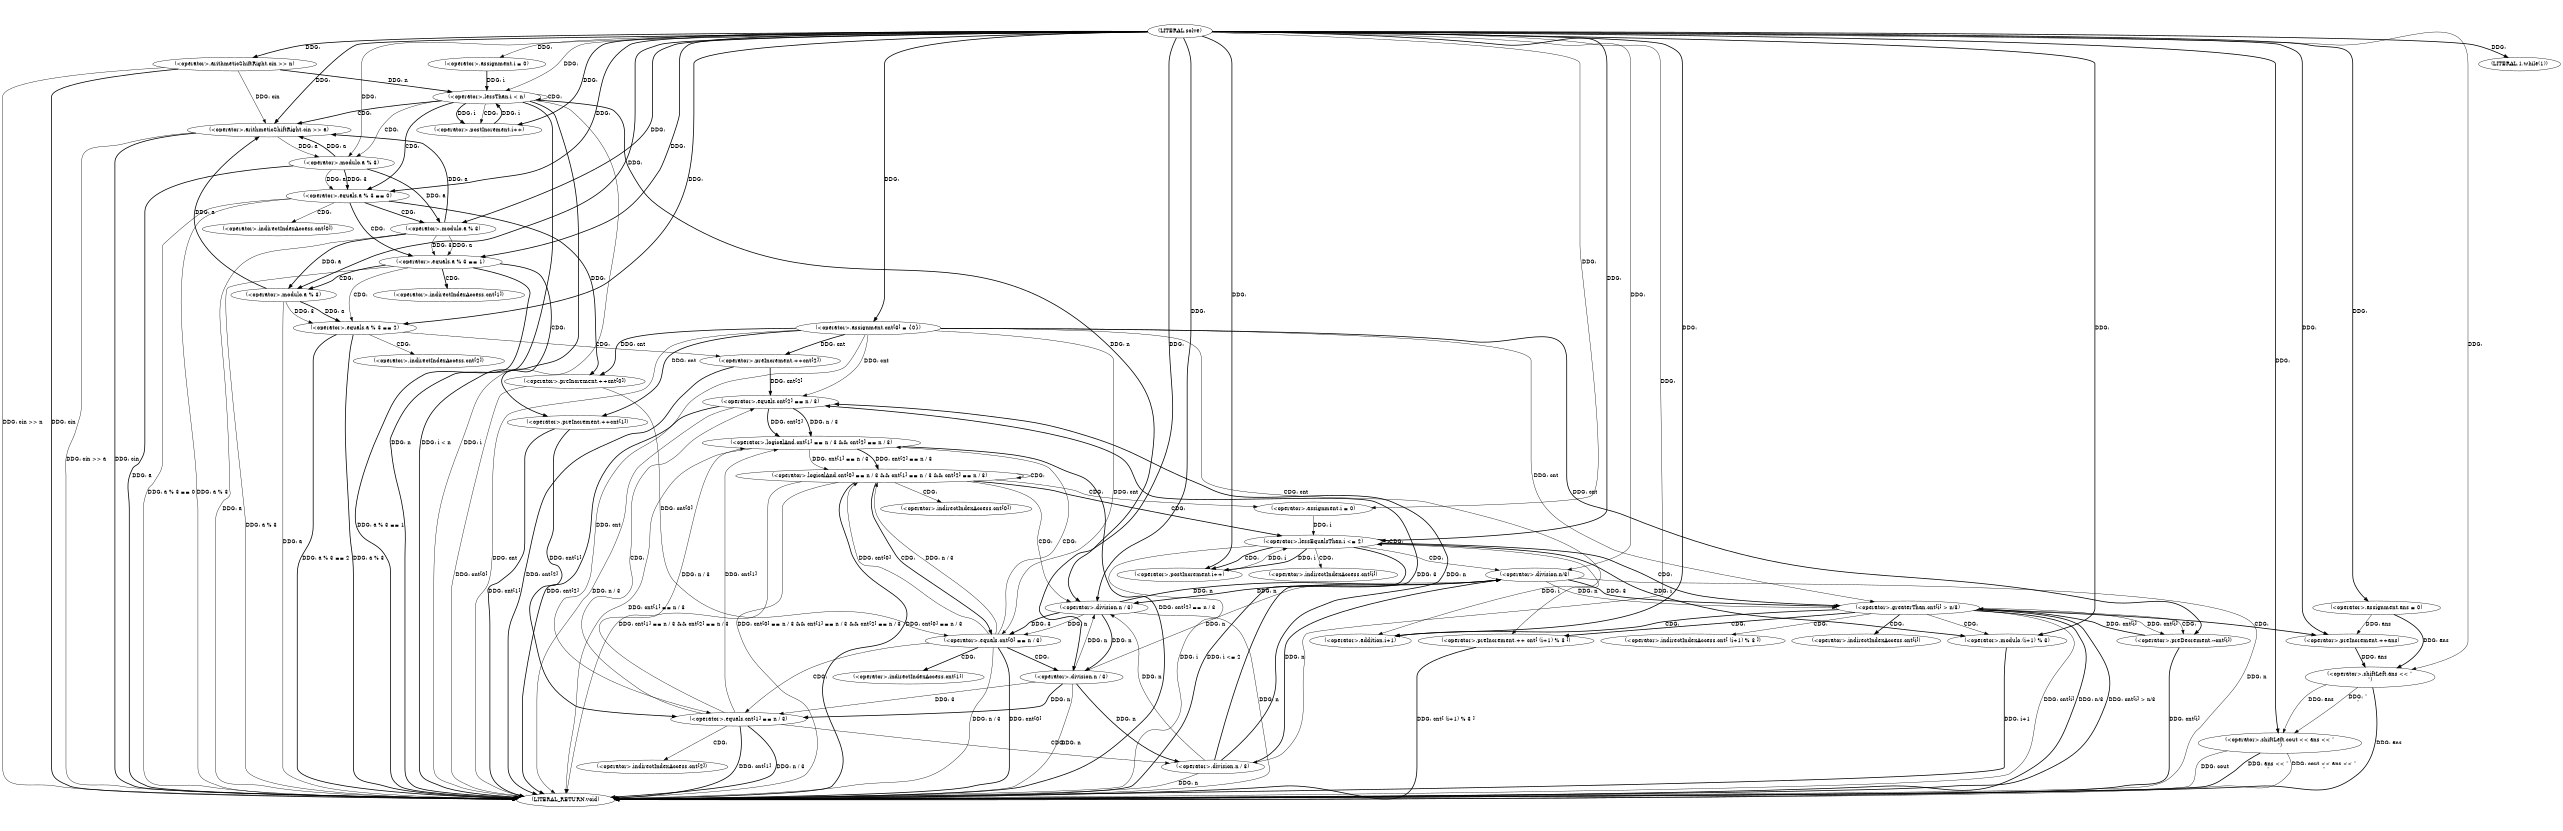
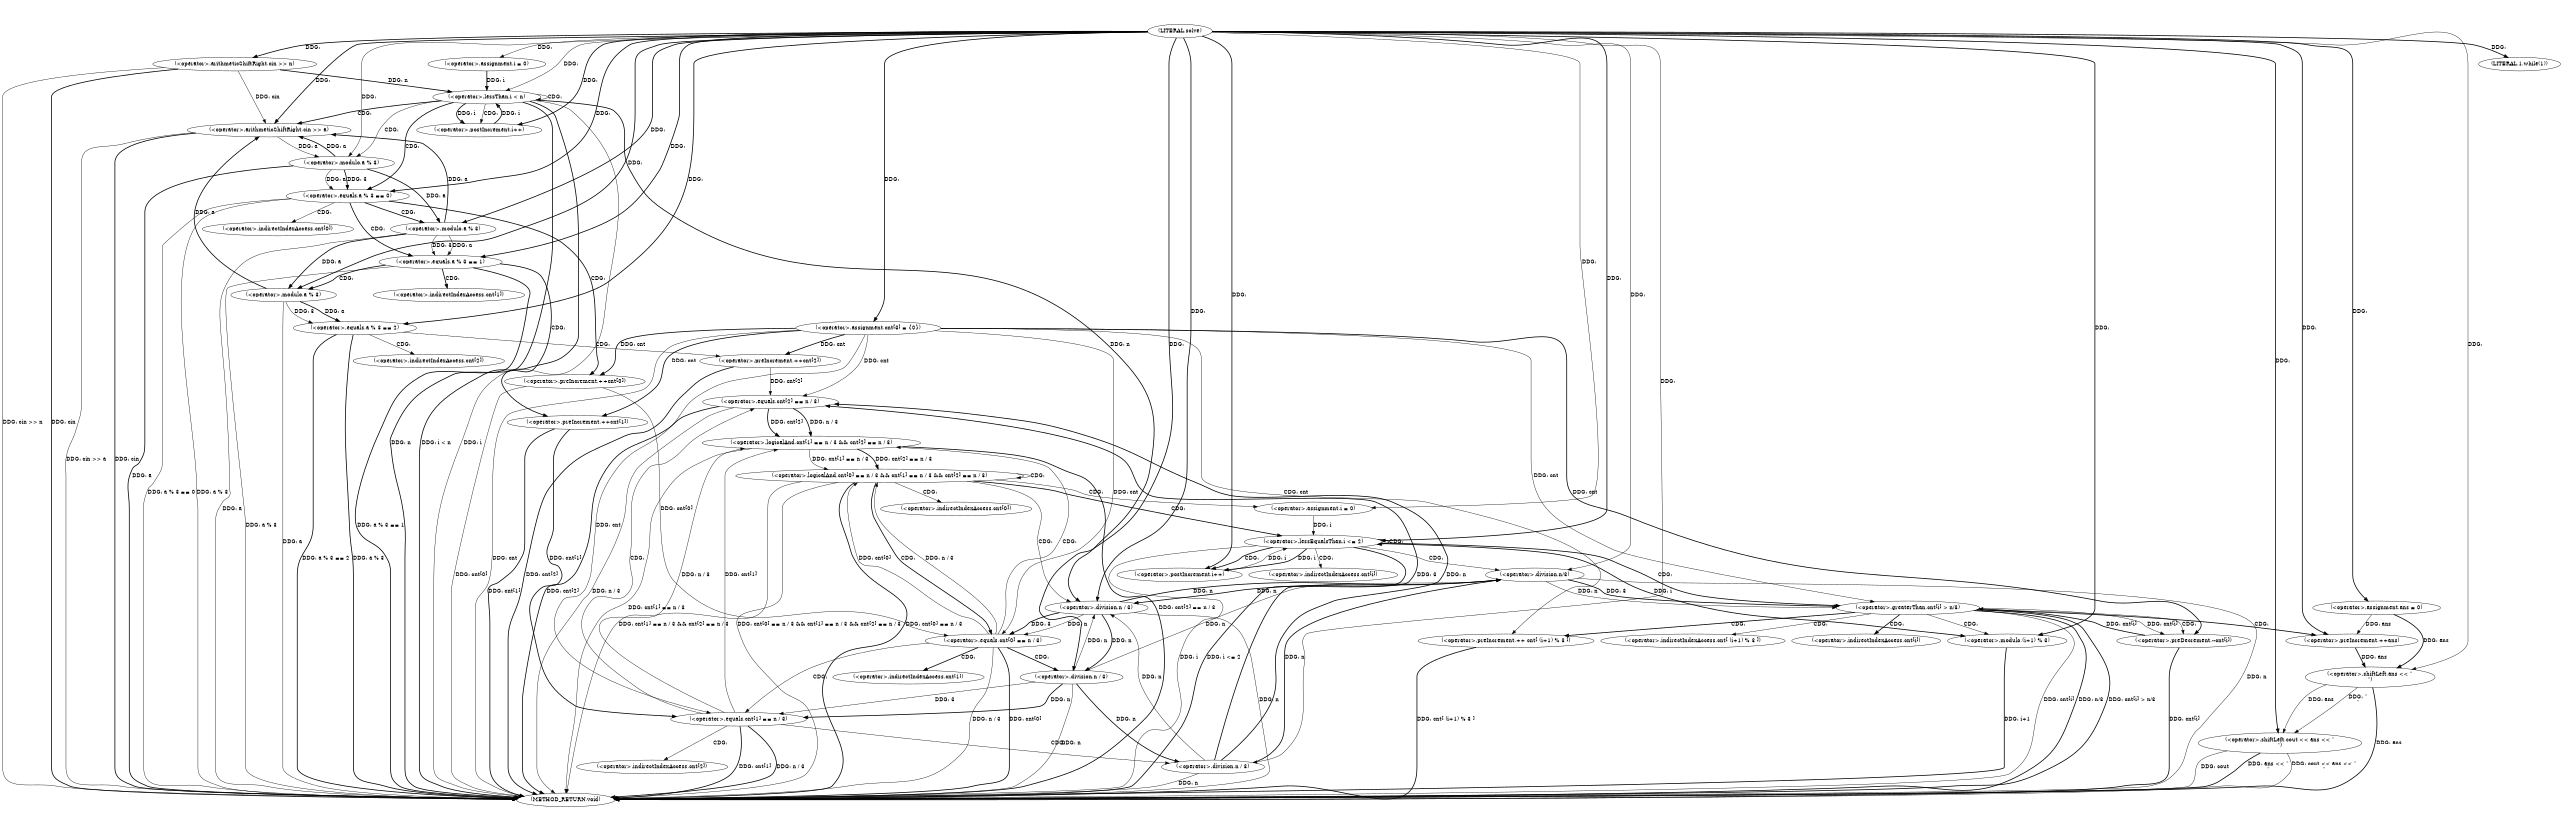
(599, 279) -> (599, 279)
(365, 280) -> none
(770, 380) -> (770, 380)
(1360, 641) -> none
(566, 800) -> (566, 800)
